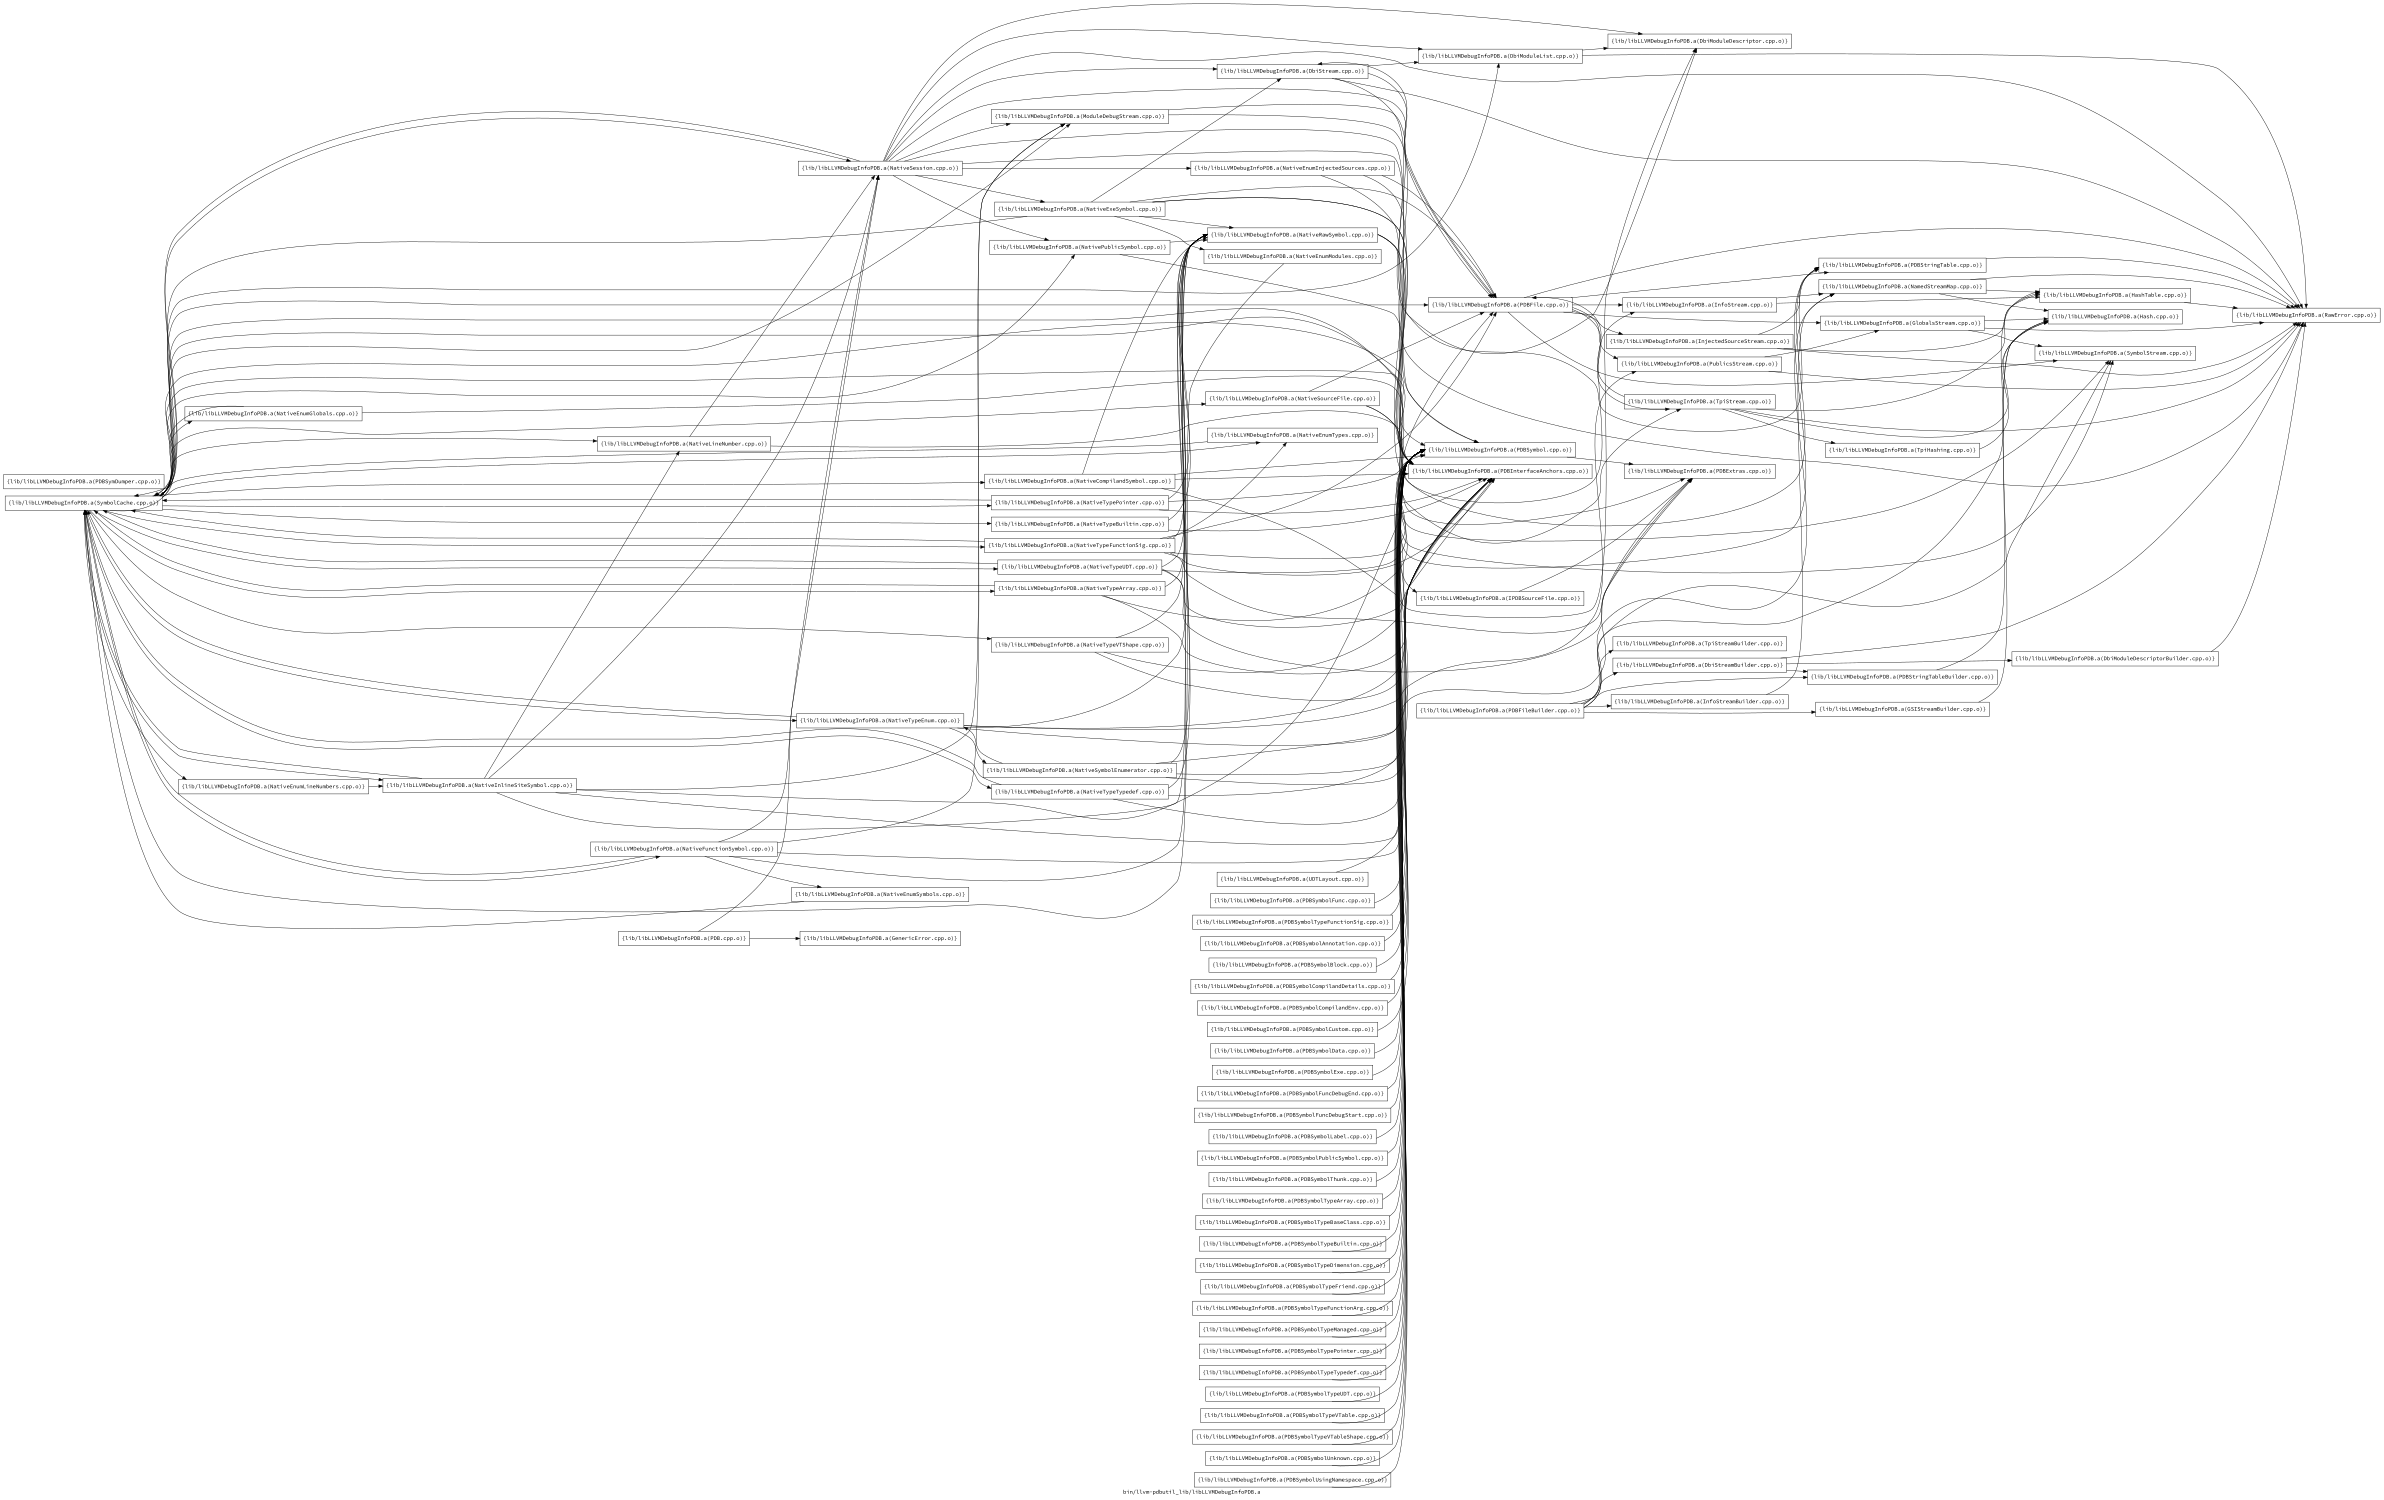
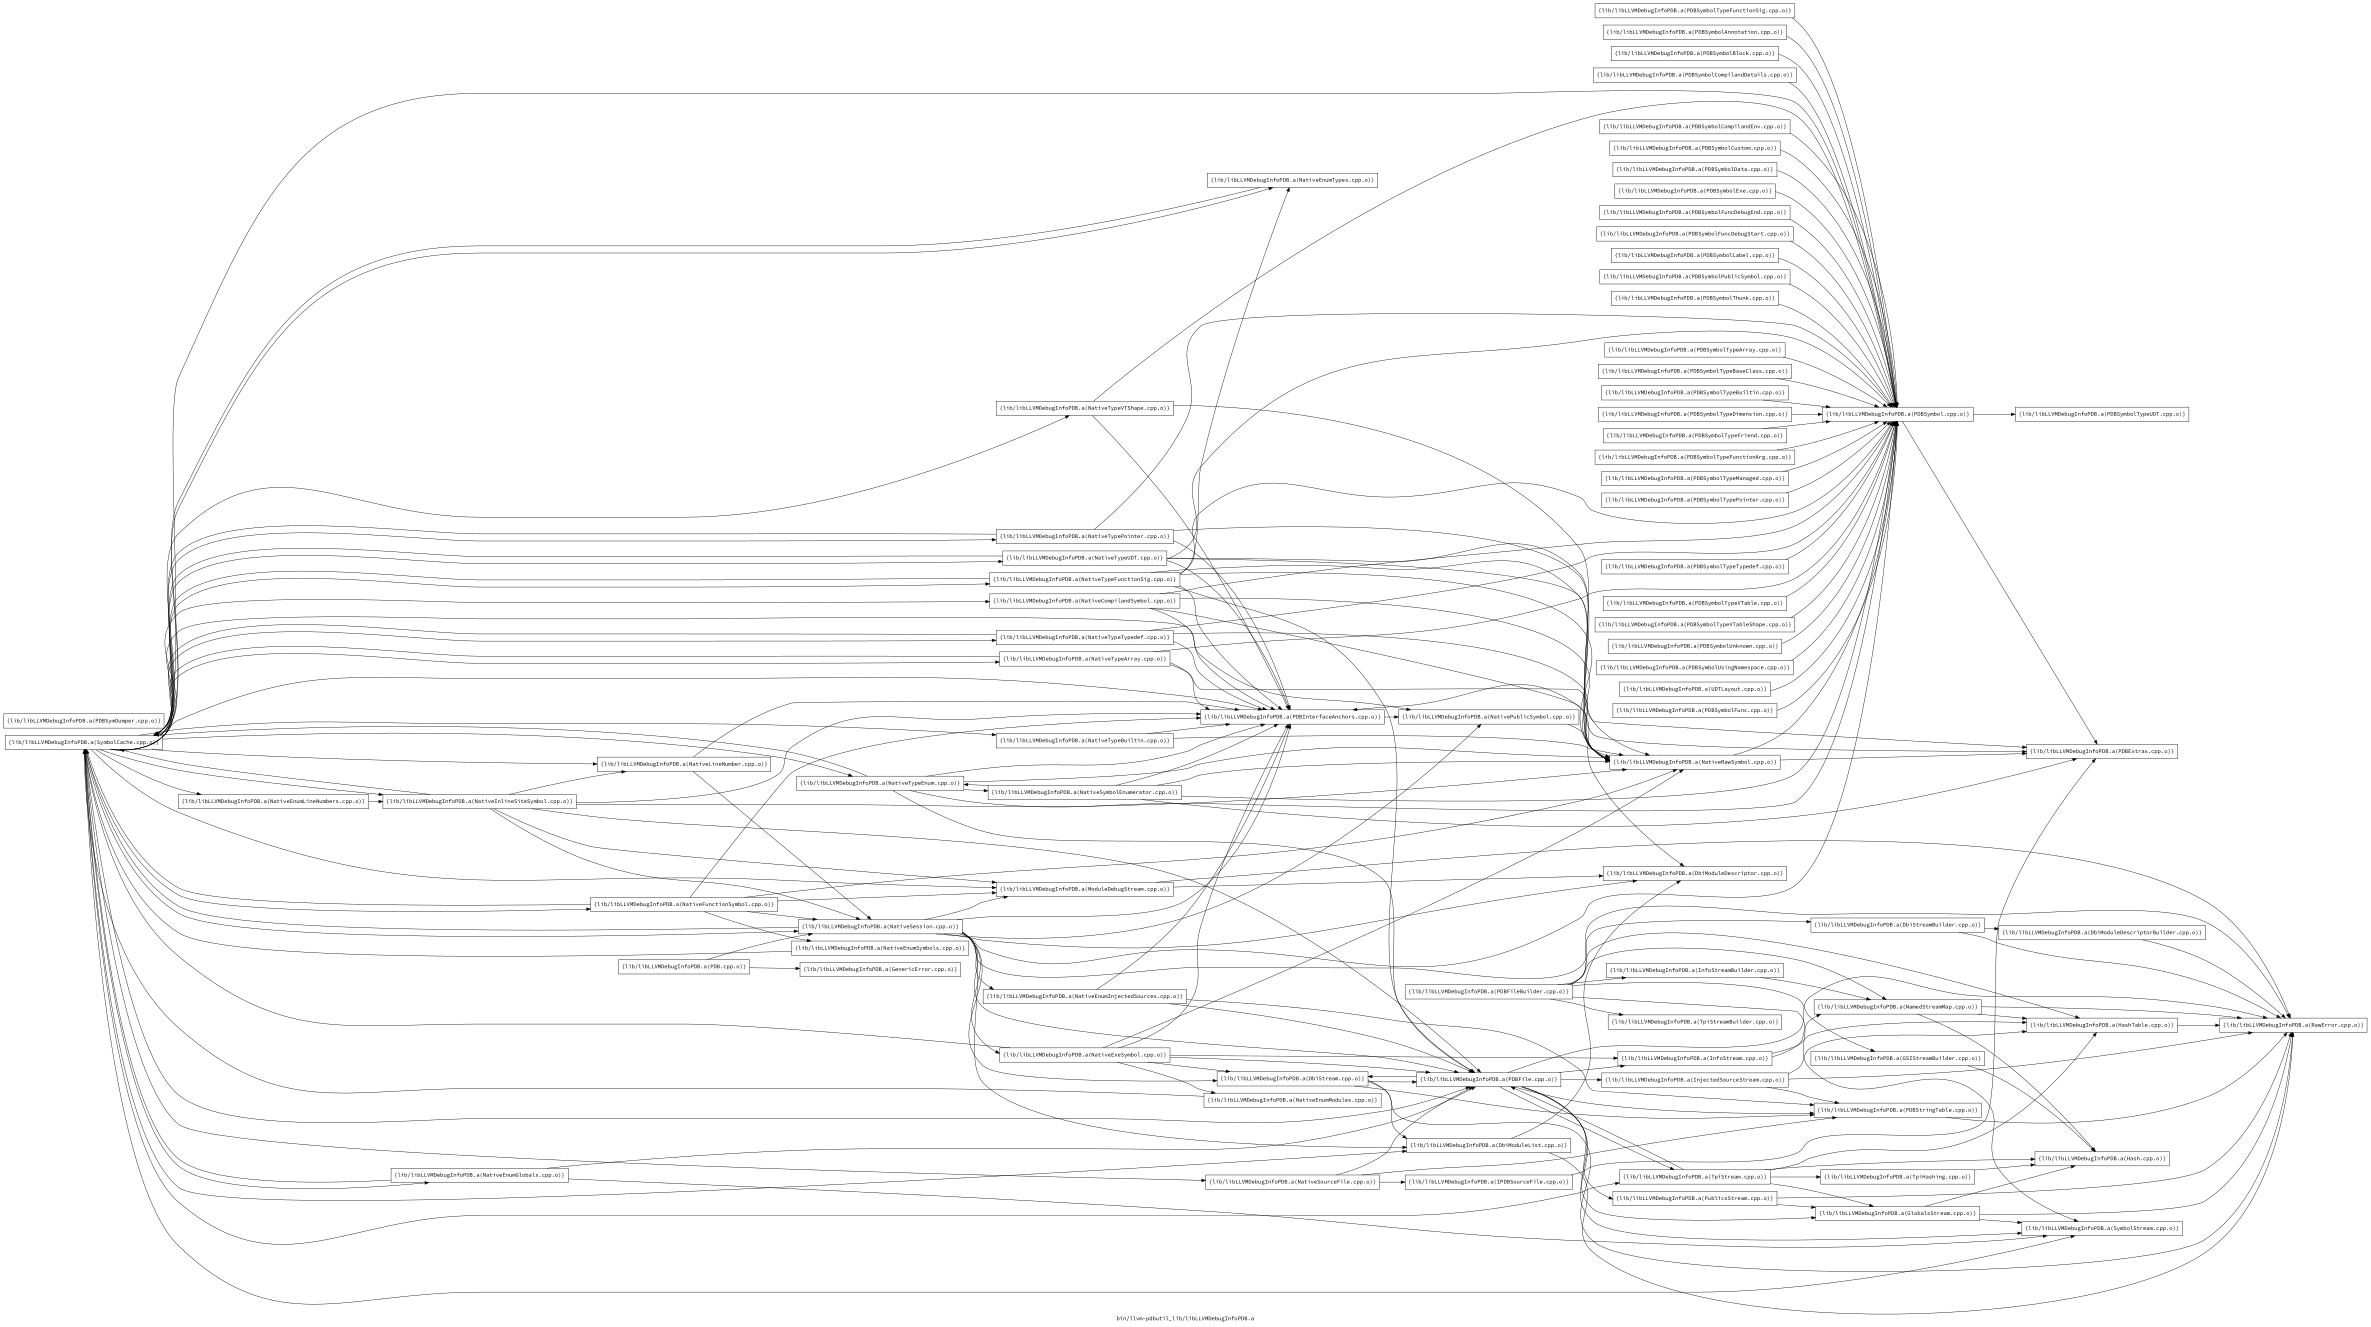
(1332, 296) -> (1391, 717)
(2030, 429) -> (1820, 1193)
(1902, 677) -> none
(1413, 683) -> (1250, 844)
(1402, 948) -> (1992, 414)
none -> (1014, 1149)
